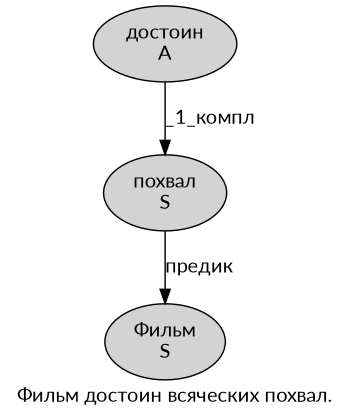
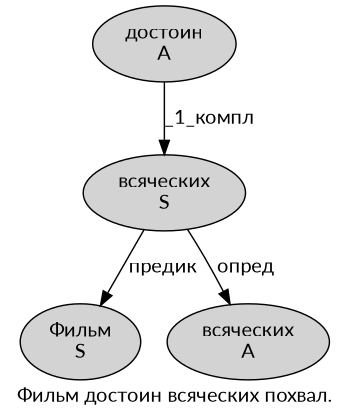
(165, 193) -> (164, 193)
none -> (248, 342)
